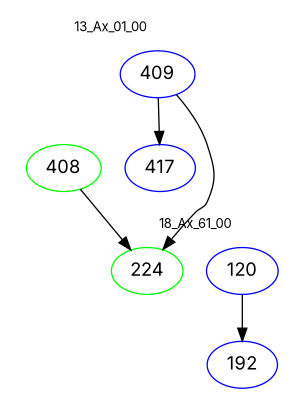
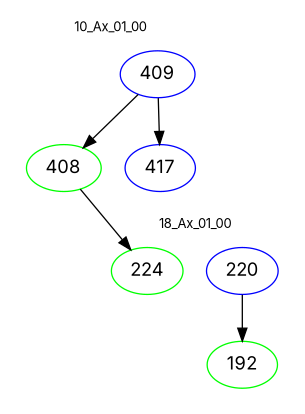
(111, 28) -> (111, 28)
(214, 174) -> (116, 116)
(195, 225) -> (195, 225)
(242, 271) -> (242, 271)
(242, 365) -> (242, 365)
